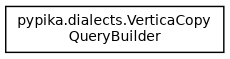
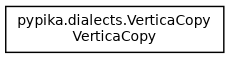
(115, 29) -> (115, 29)
